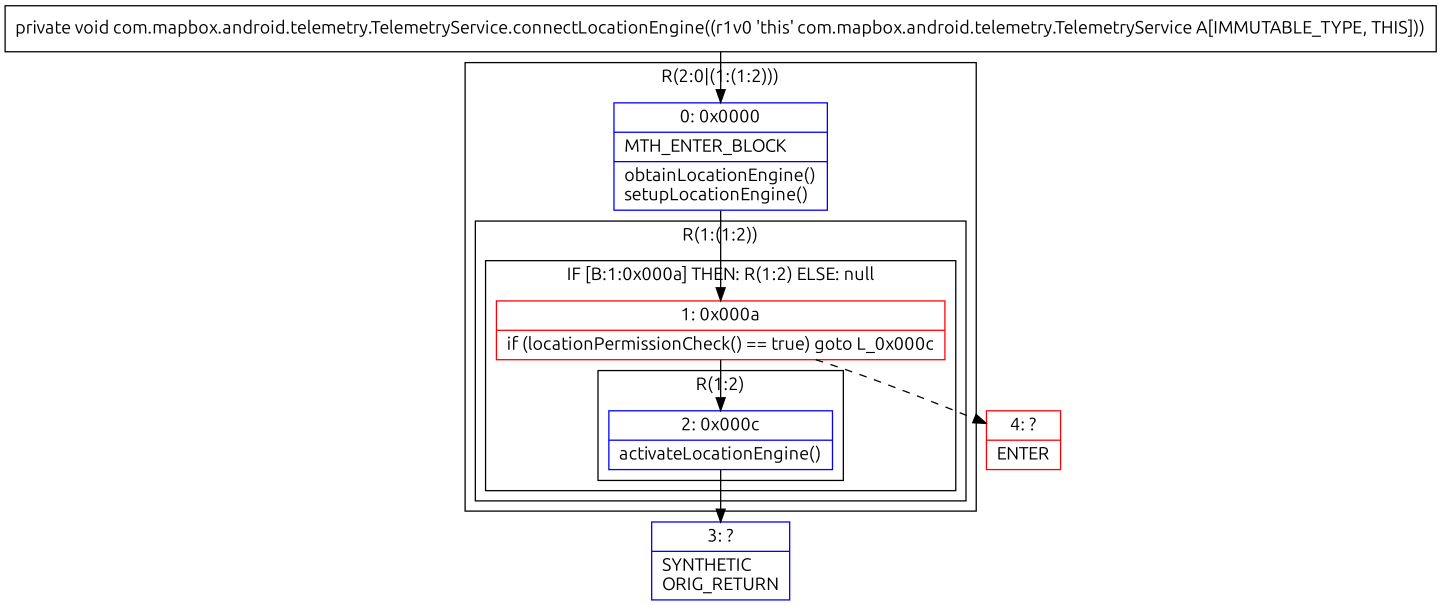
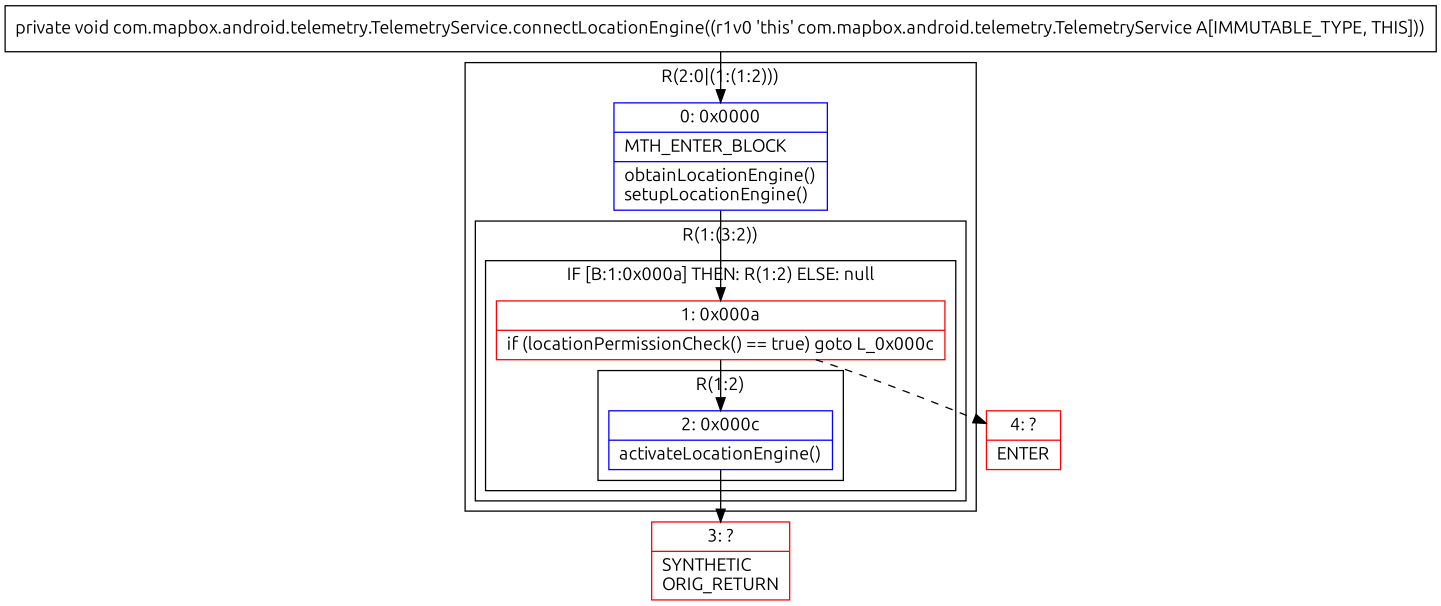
(721, 236) -> (721, 236)
(721, 561) -> (721, 561)
